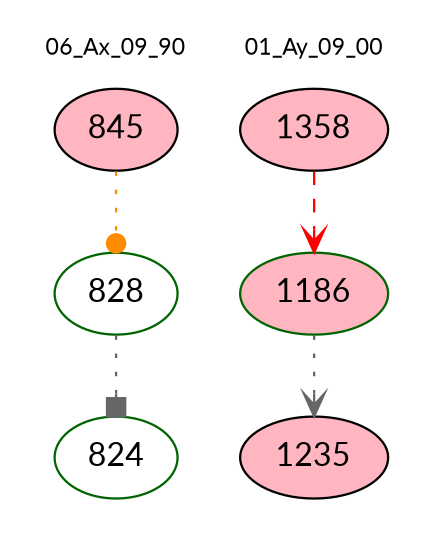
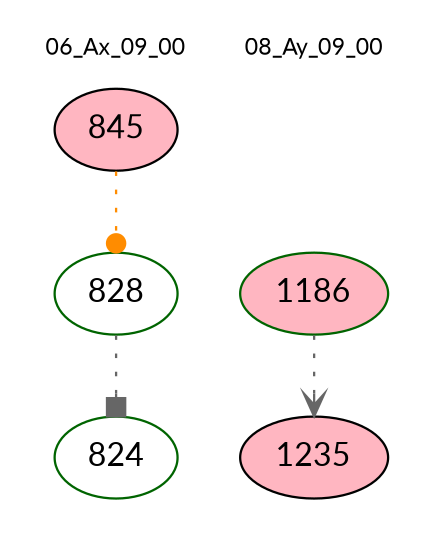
(116, 49) -> (116, 49)
(314, 49) -> (314, 49)
(314, 130) -> none
